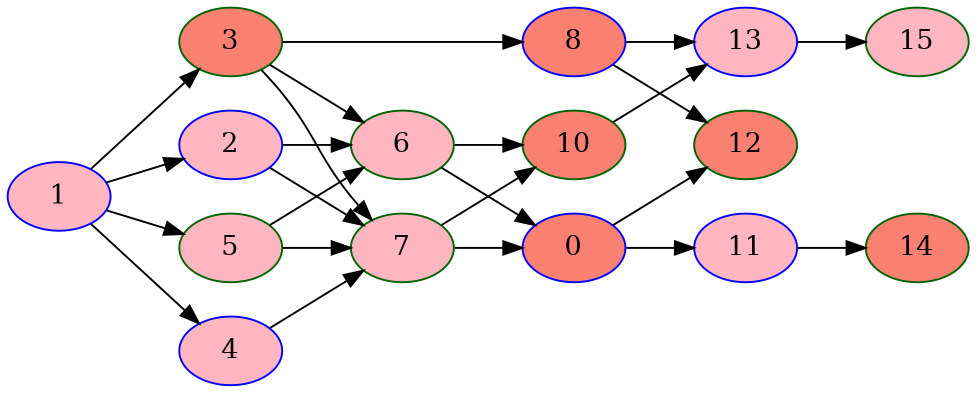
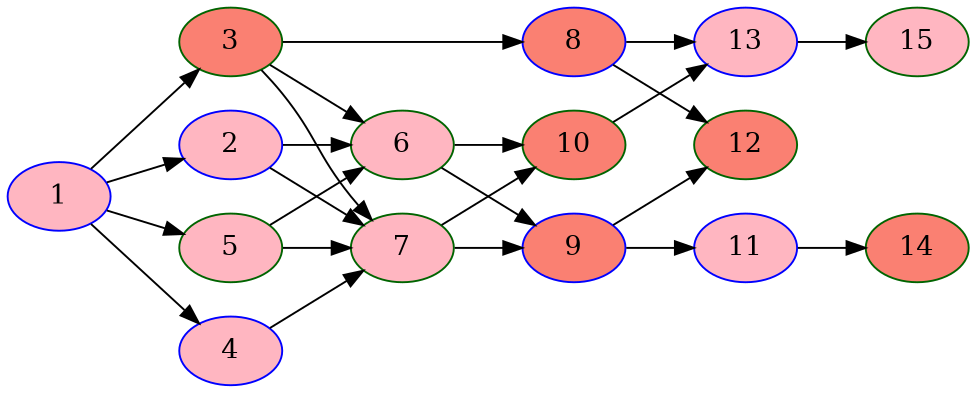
(574, 248) -> (574, 248)
